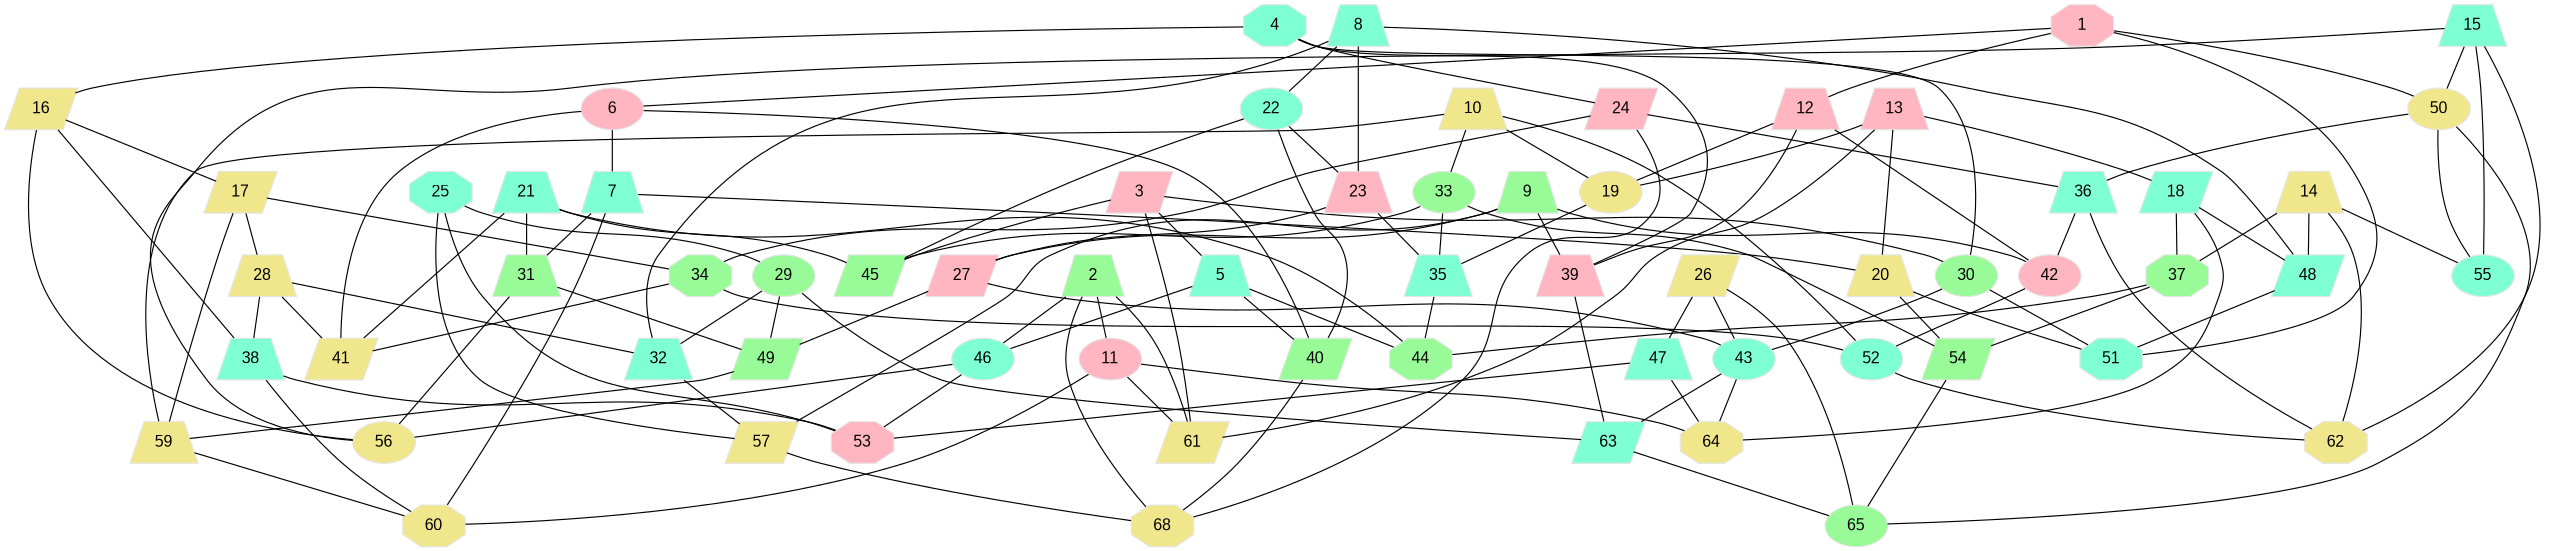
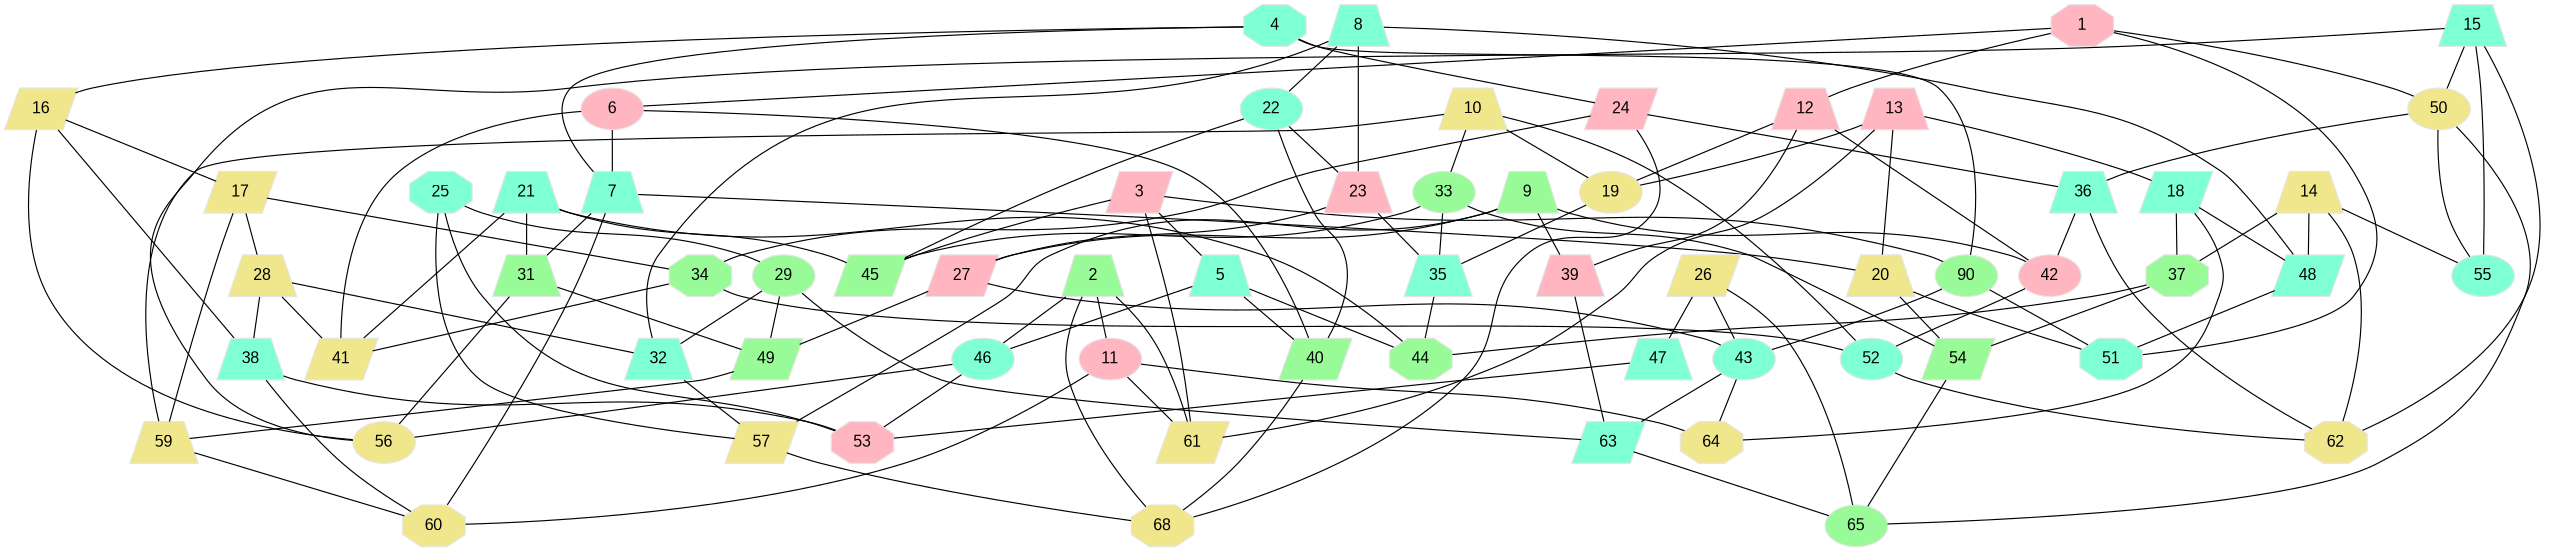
(1609, 66) -> (818, 43)
(1966, 276) -> (1966, 276)
(1686, 403) -> none
